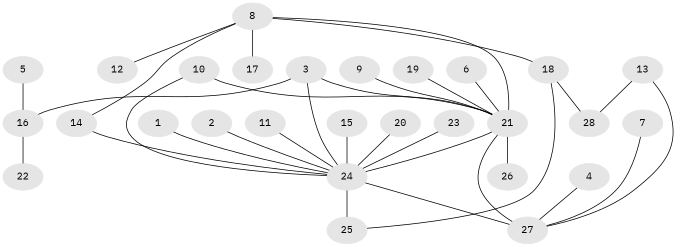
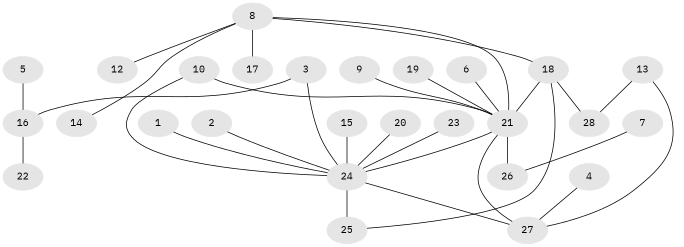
(363, 91) -> (528, 97)
(265, 123) -> none
(209, 159) -> none
(609, 197) -> (577, 152)
